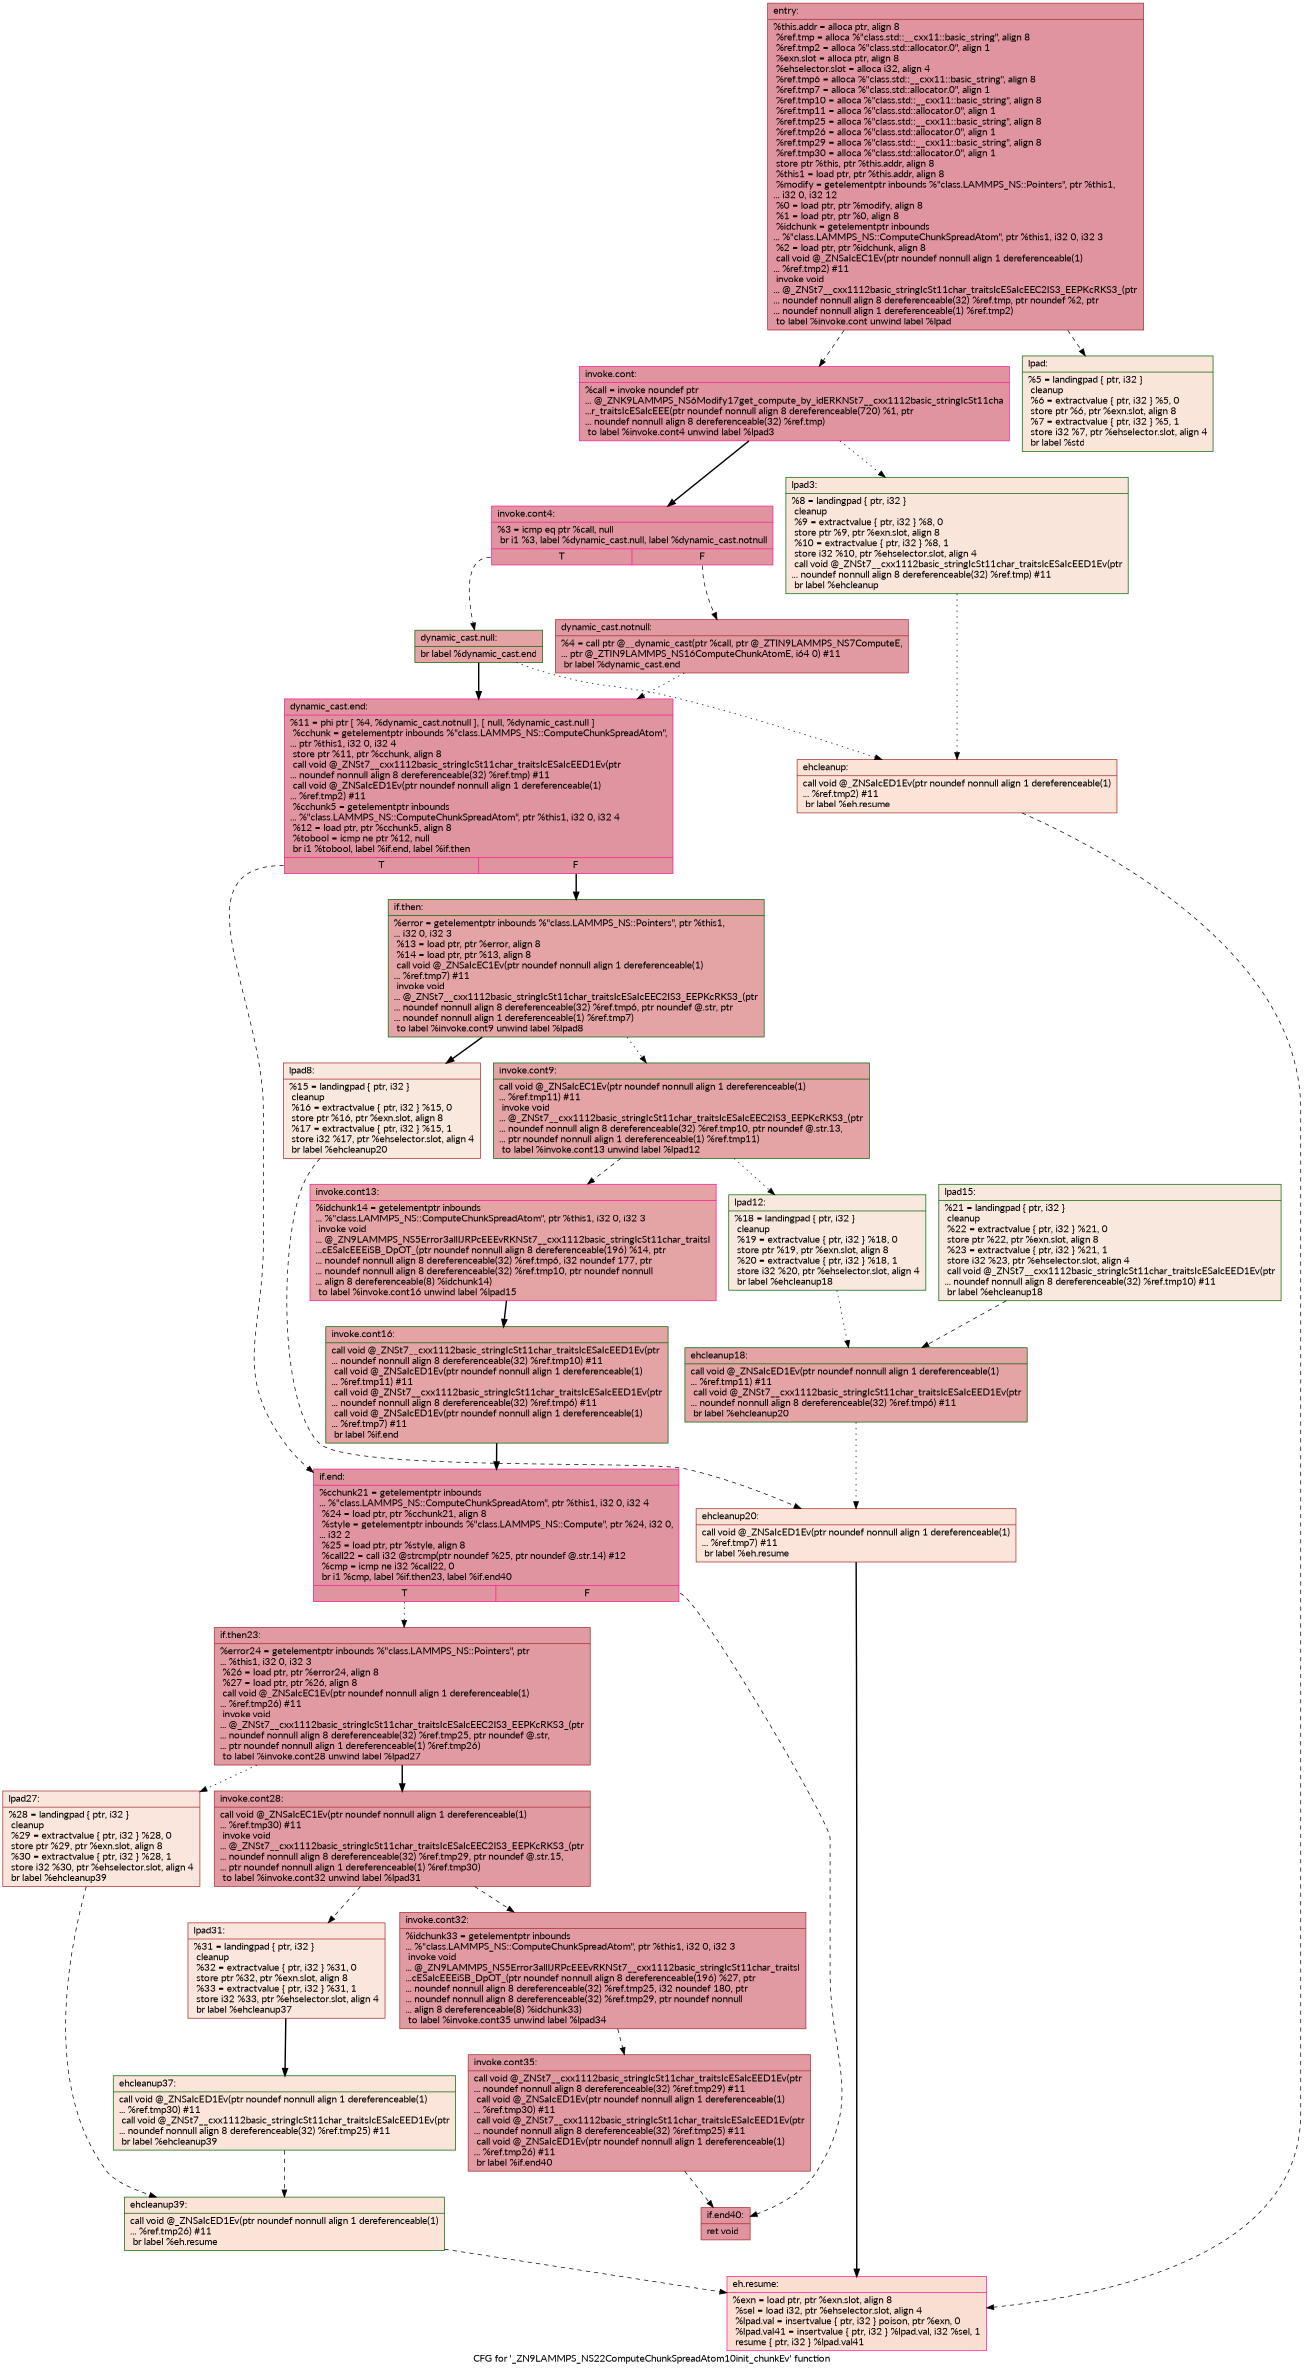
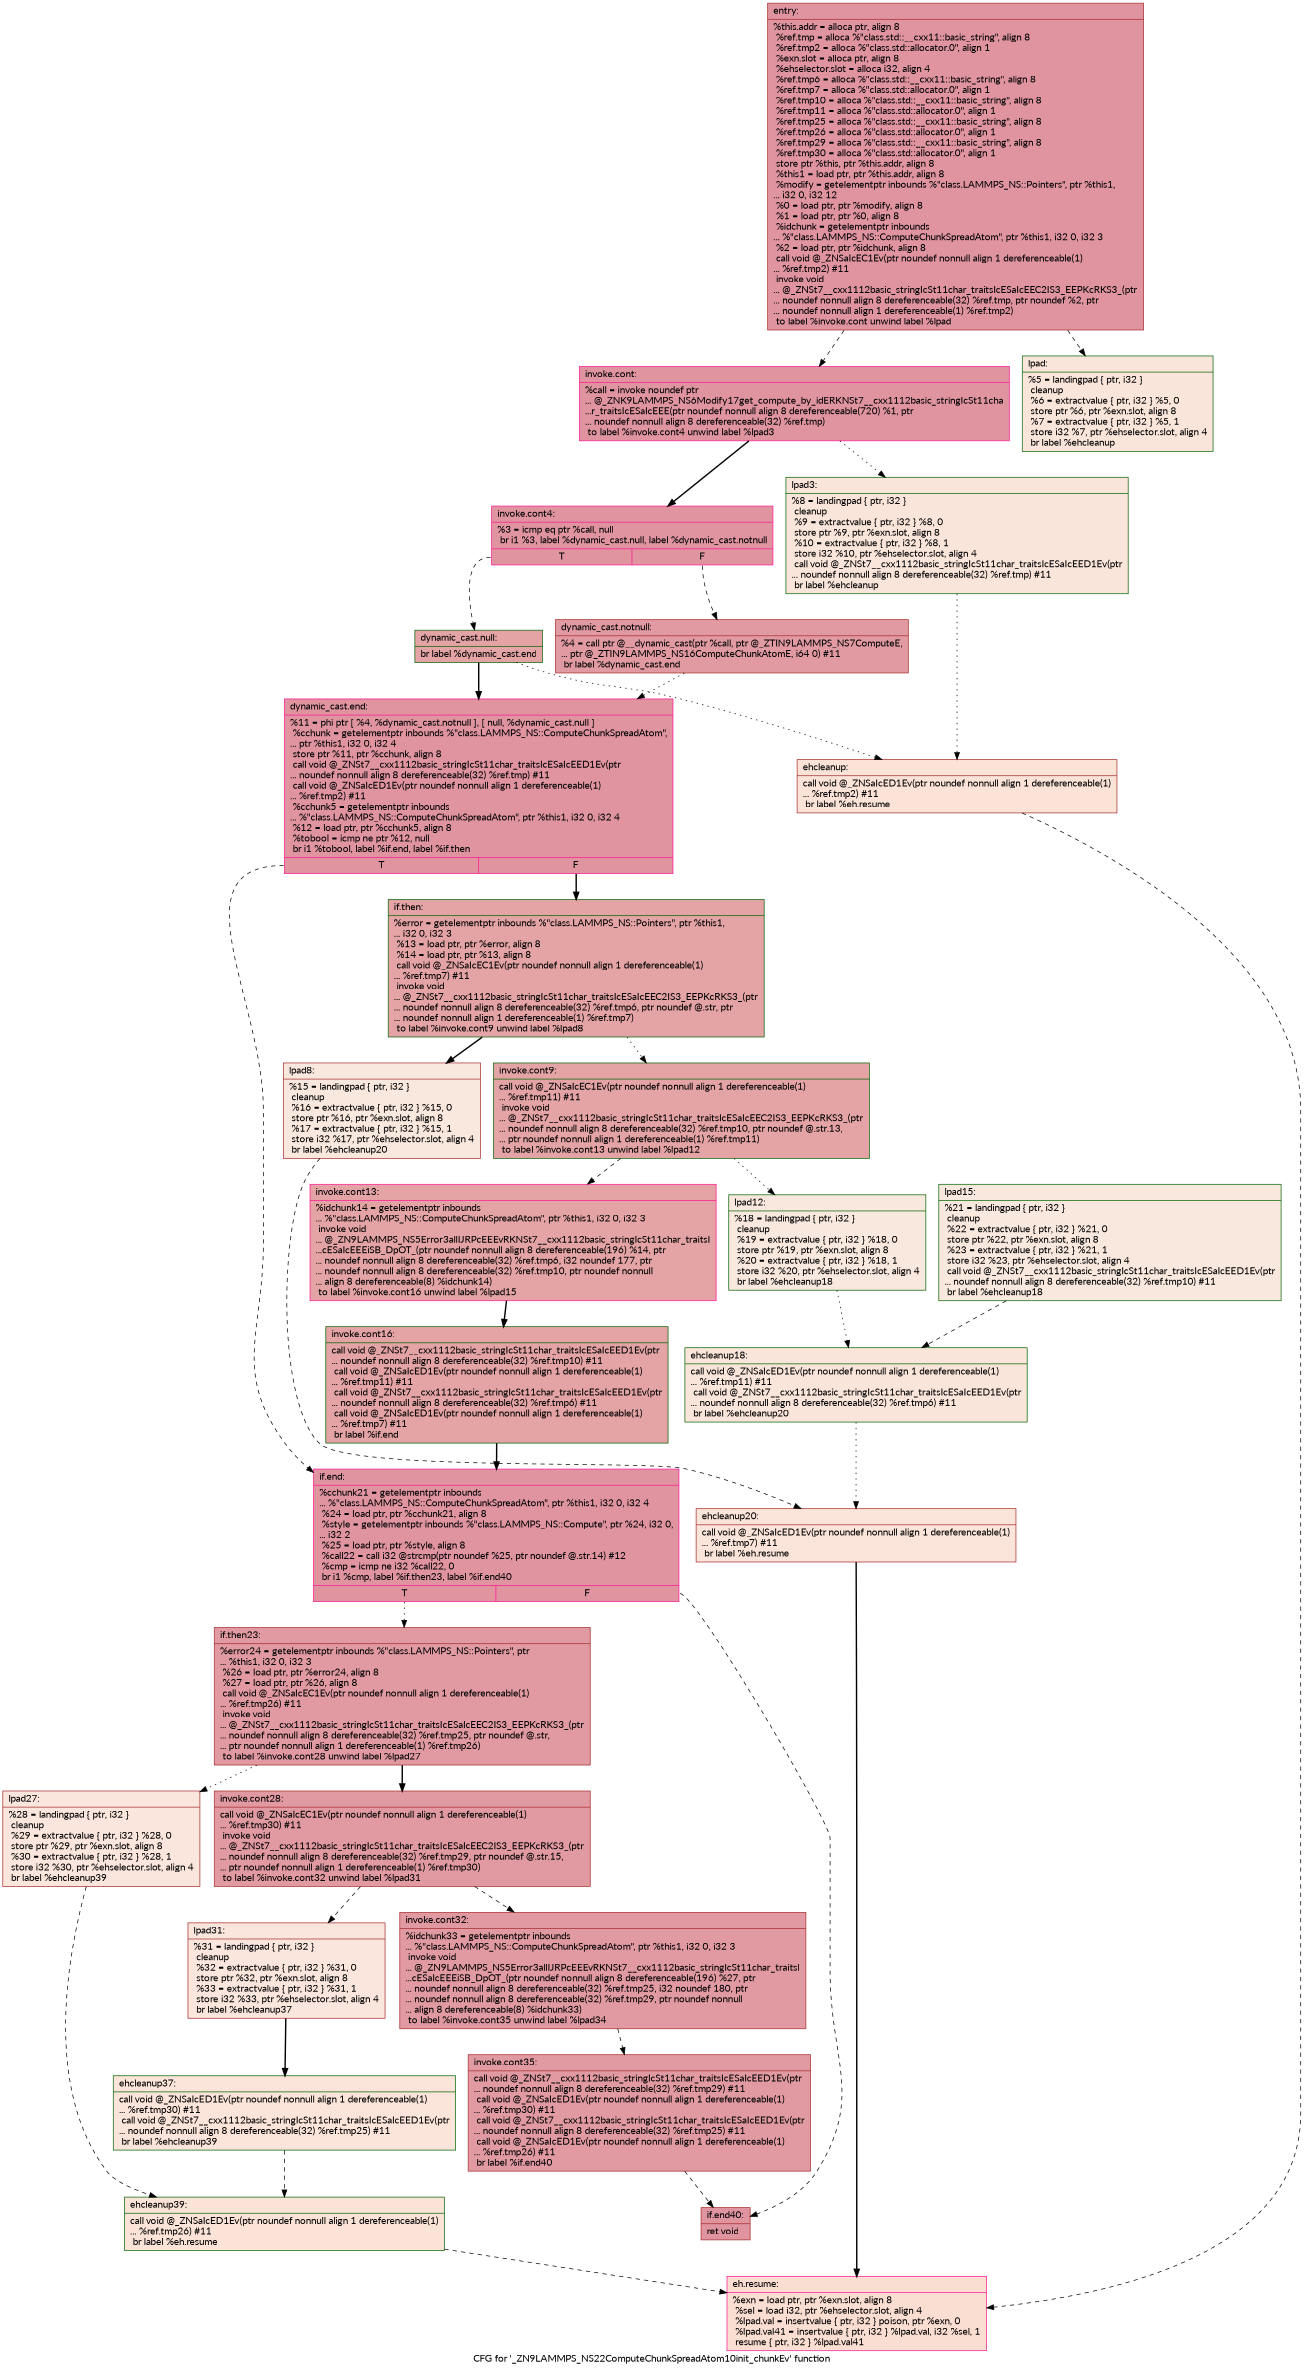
(1057, 443) -> (1071, 443)
(856, 1385) -> (856, 1385)
